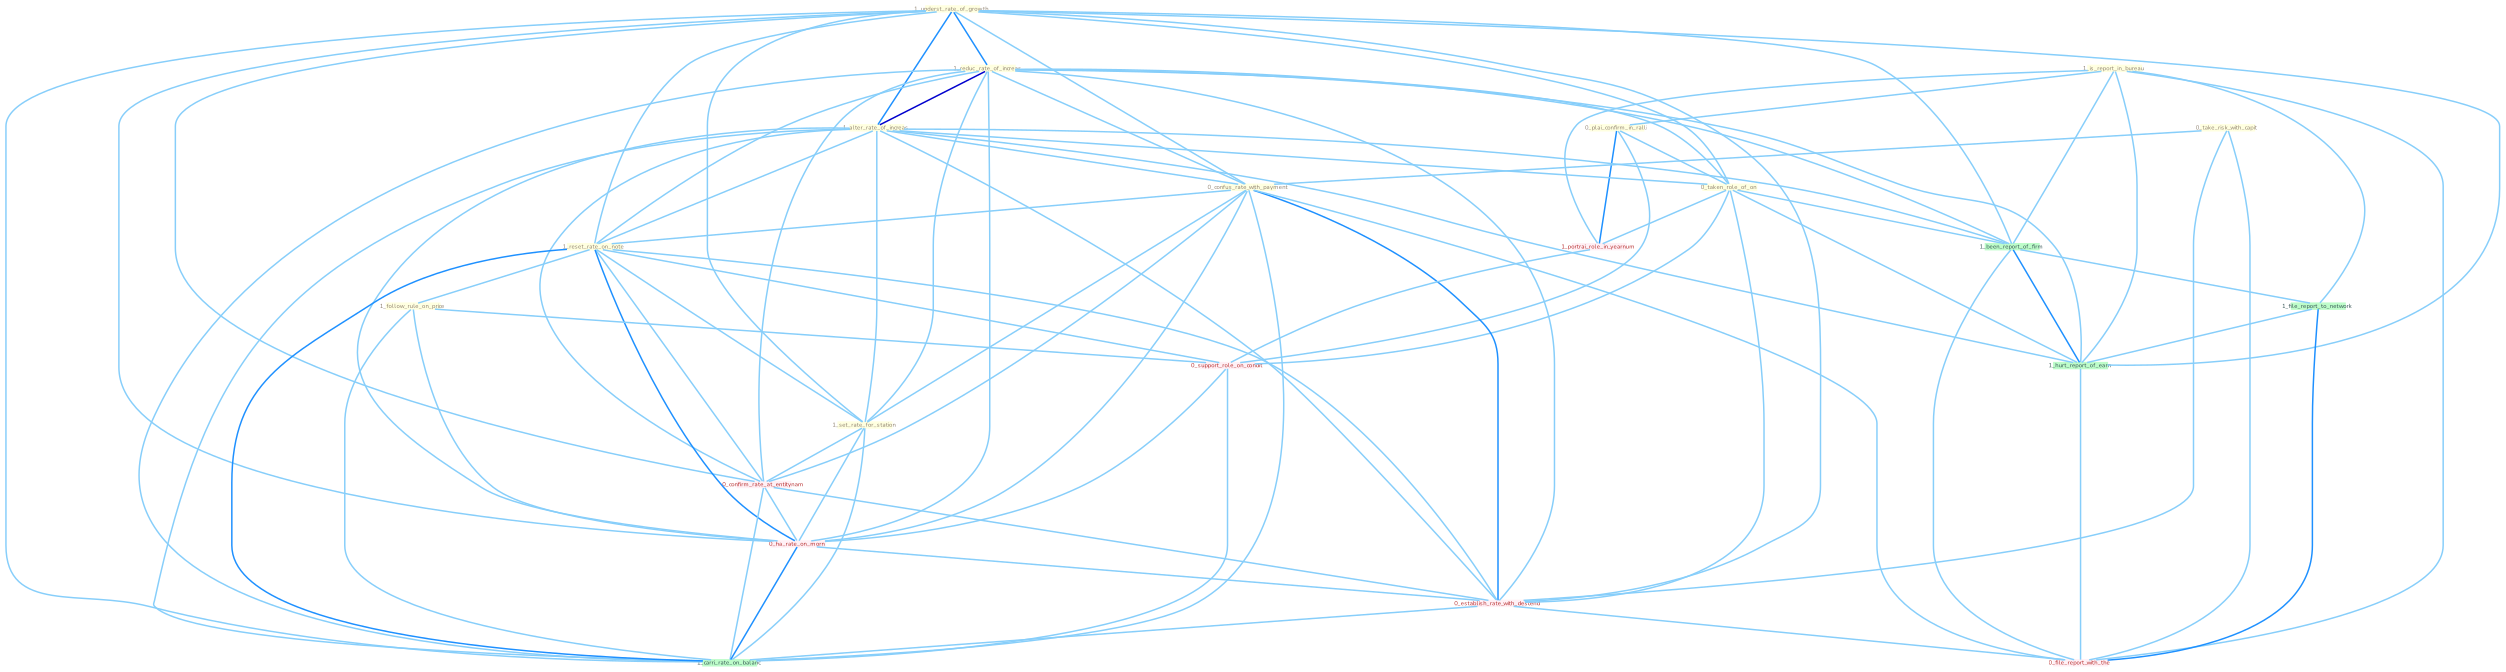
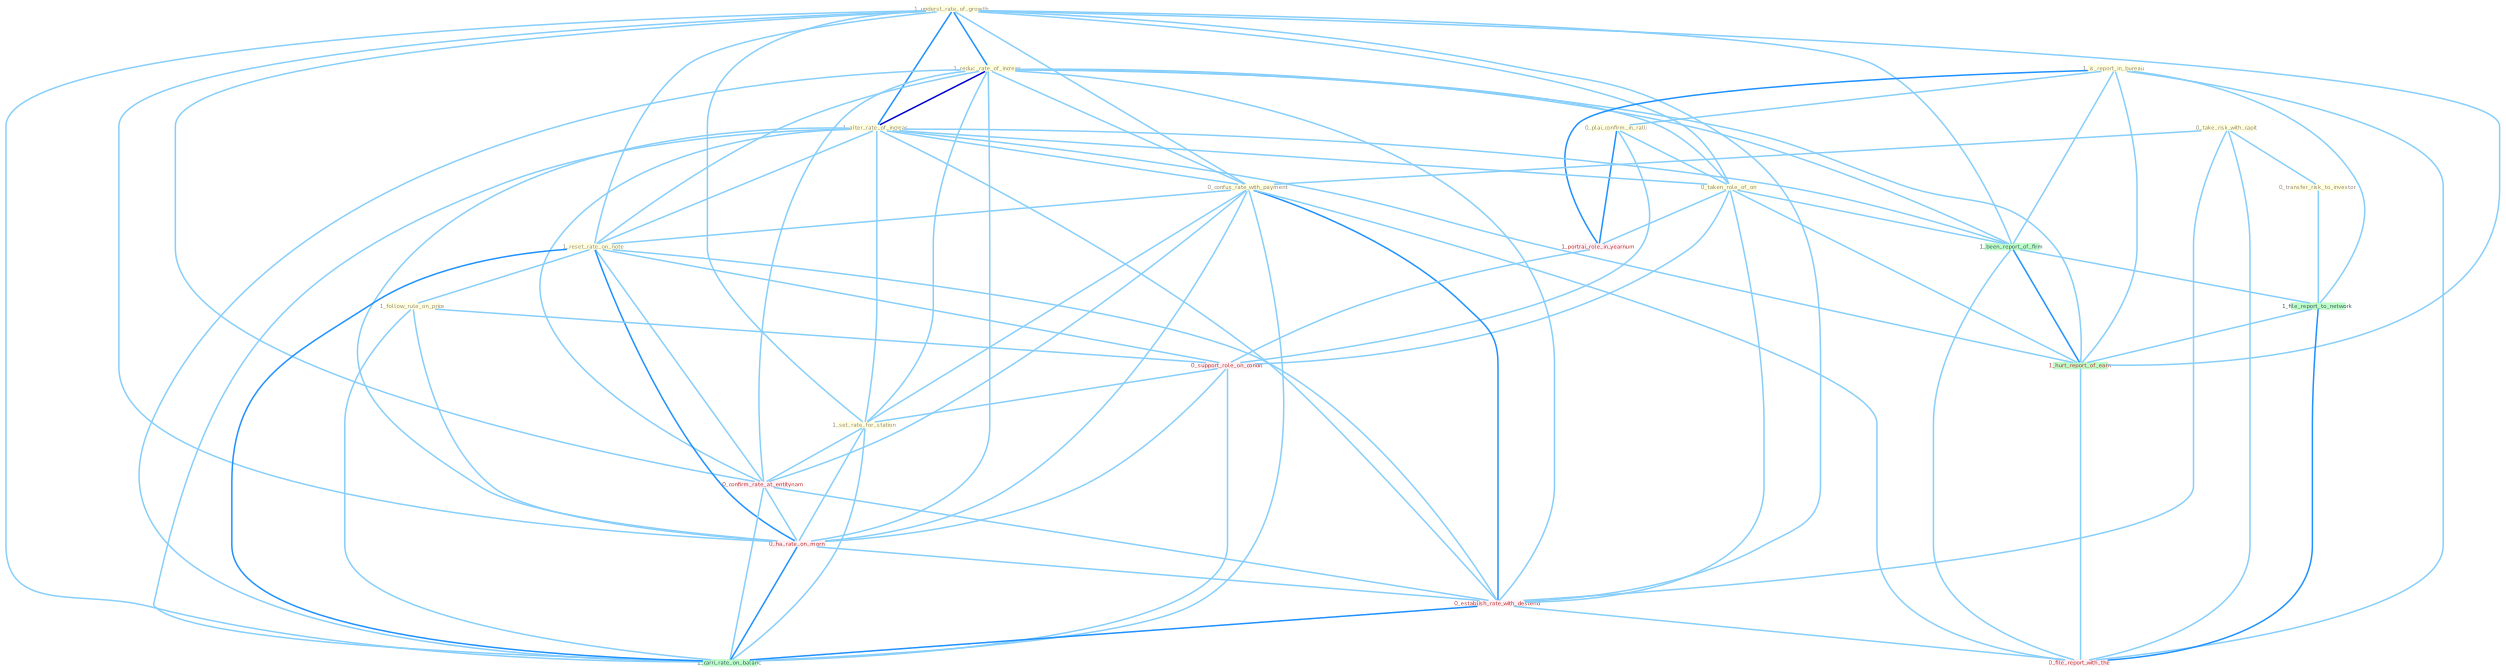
(1766, 88) -> (1766, 88)
none -> (2318, 187)
(736, 341) -> (1046, 395)
(2081, 366) -> (2081, 366)
(1150, 630) -> (1150, 630)
